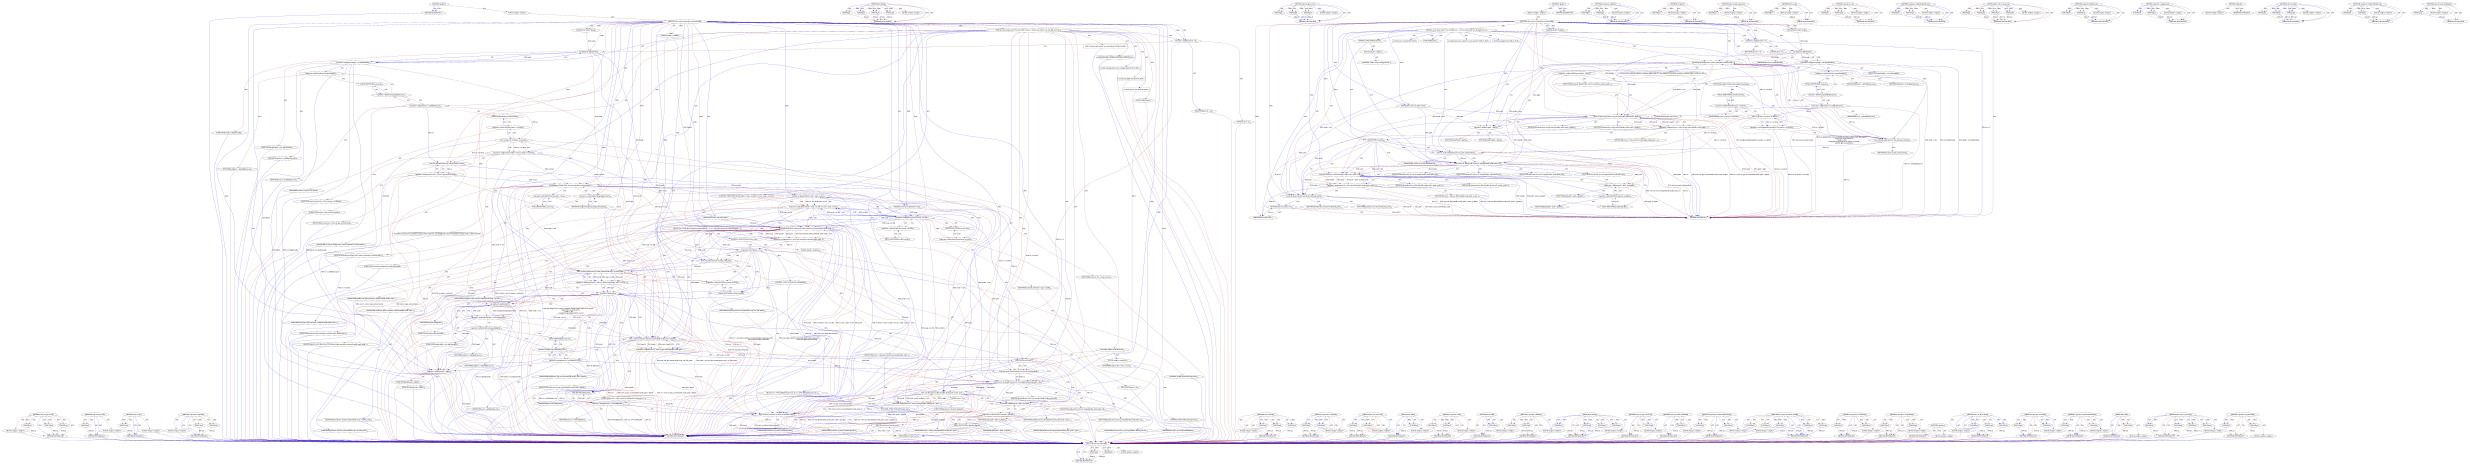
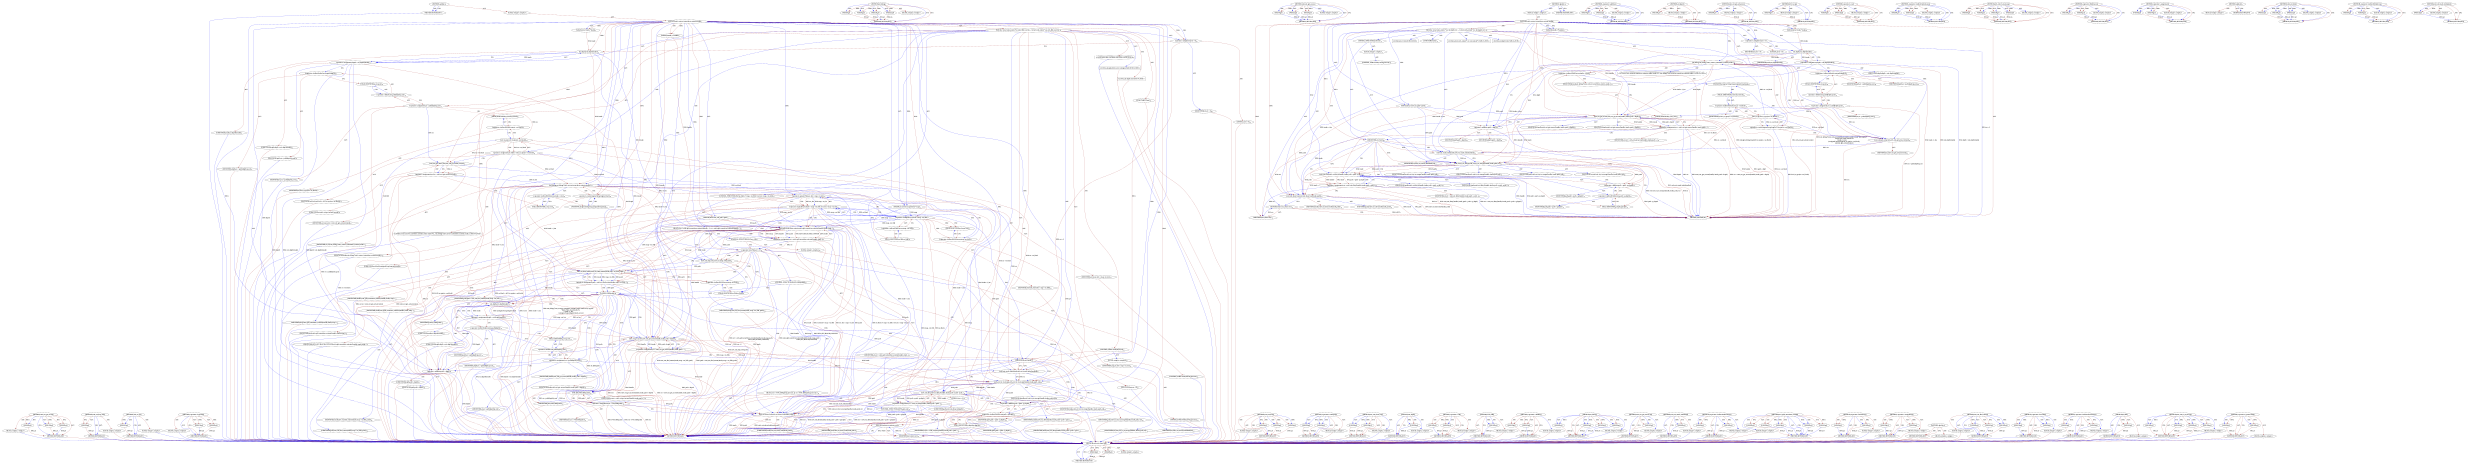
(1106, 46) -> none
(1136, 90) -> none
